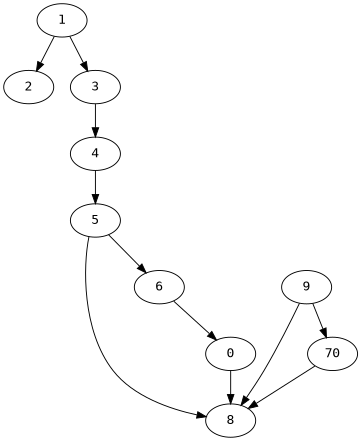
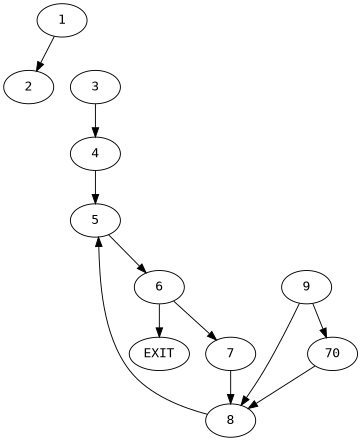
(77, 50) -> none
(102, 352) -> (119, 354)
none -> (159, 354)
(231, 354) -> (231, 354)
